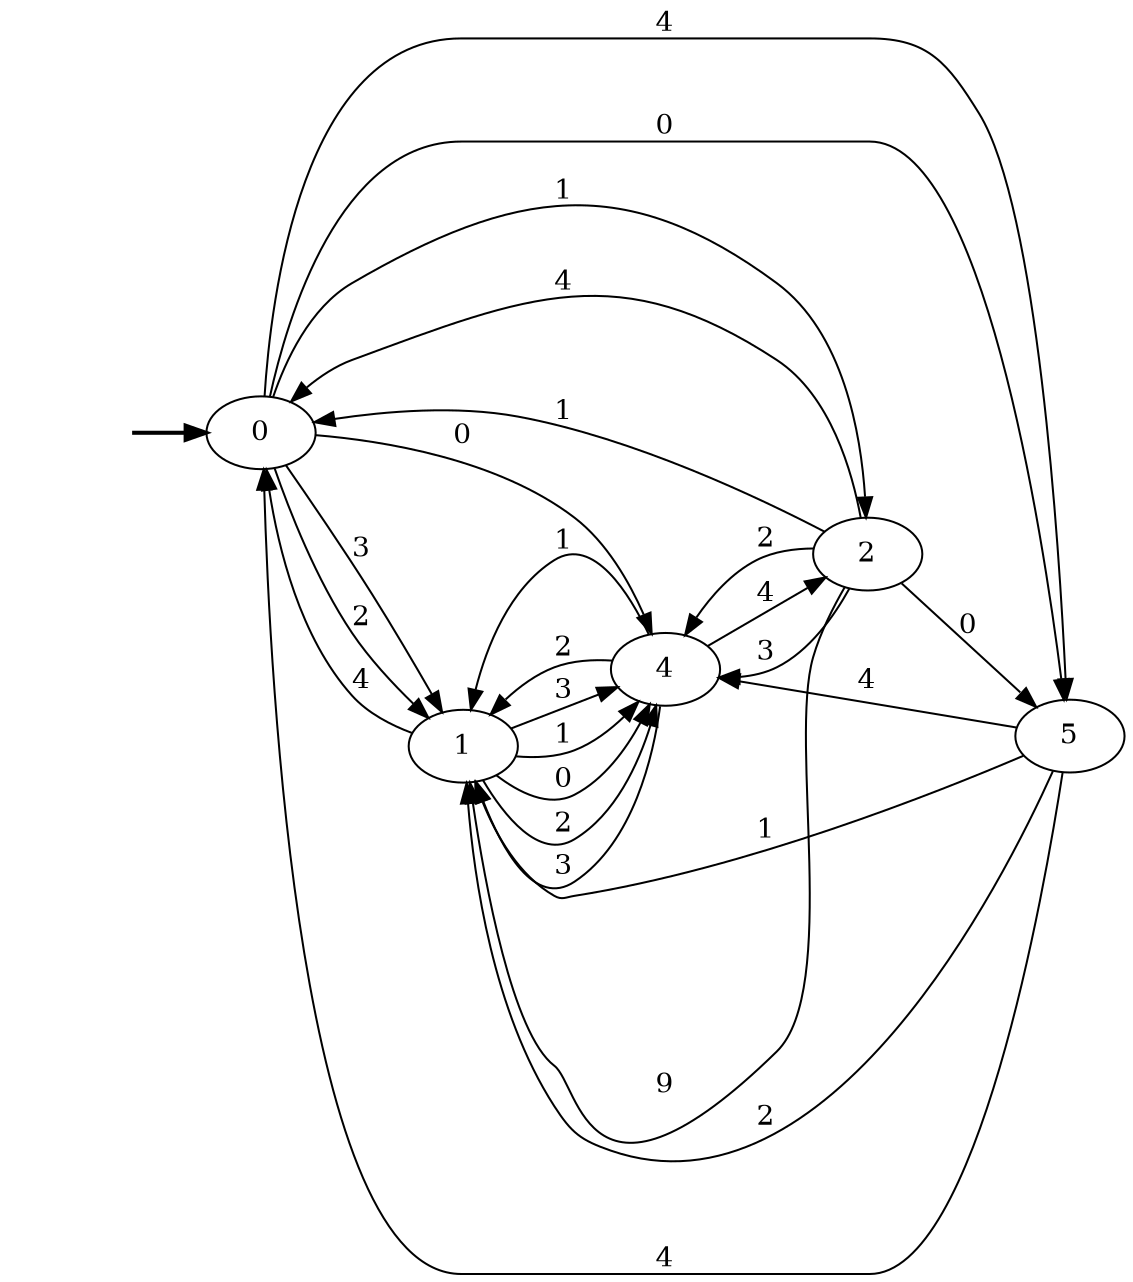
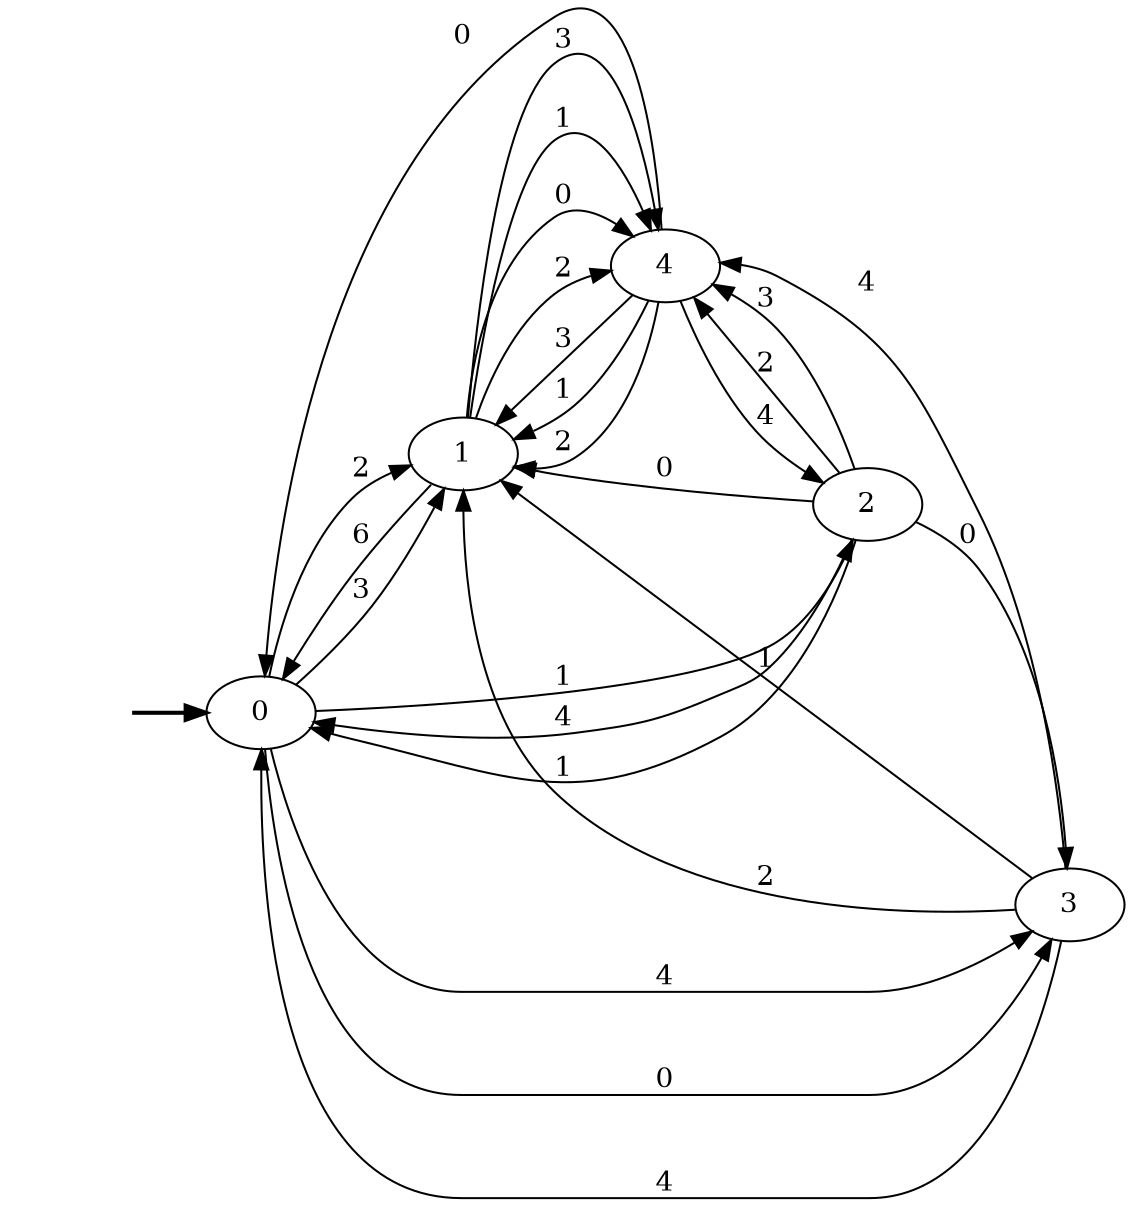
(508, 479) -> (404, 179)
(362, 680) -> (362, 536)
(1070, 736) -> (1070, 905)
(665, 1085) -> (665, 469)
